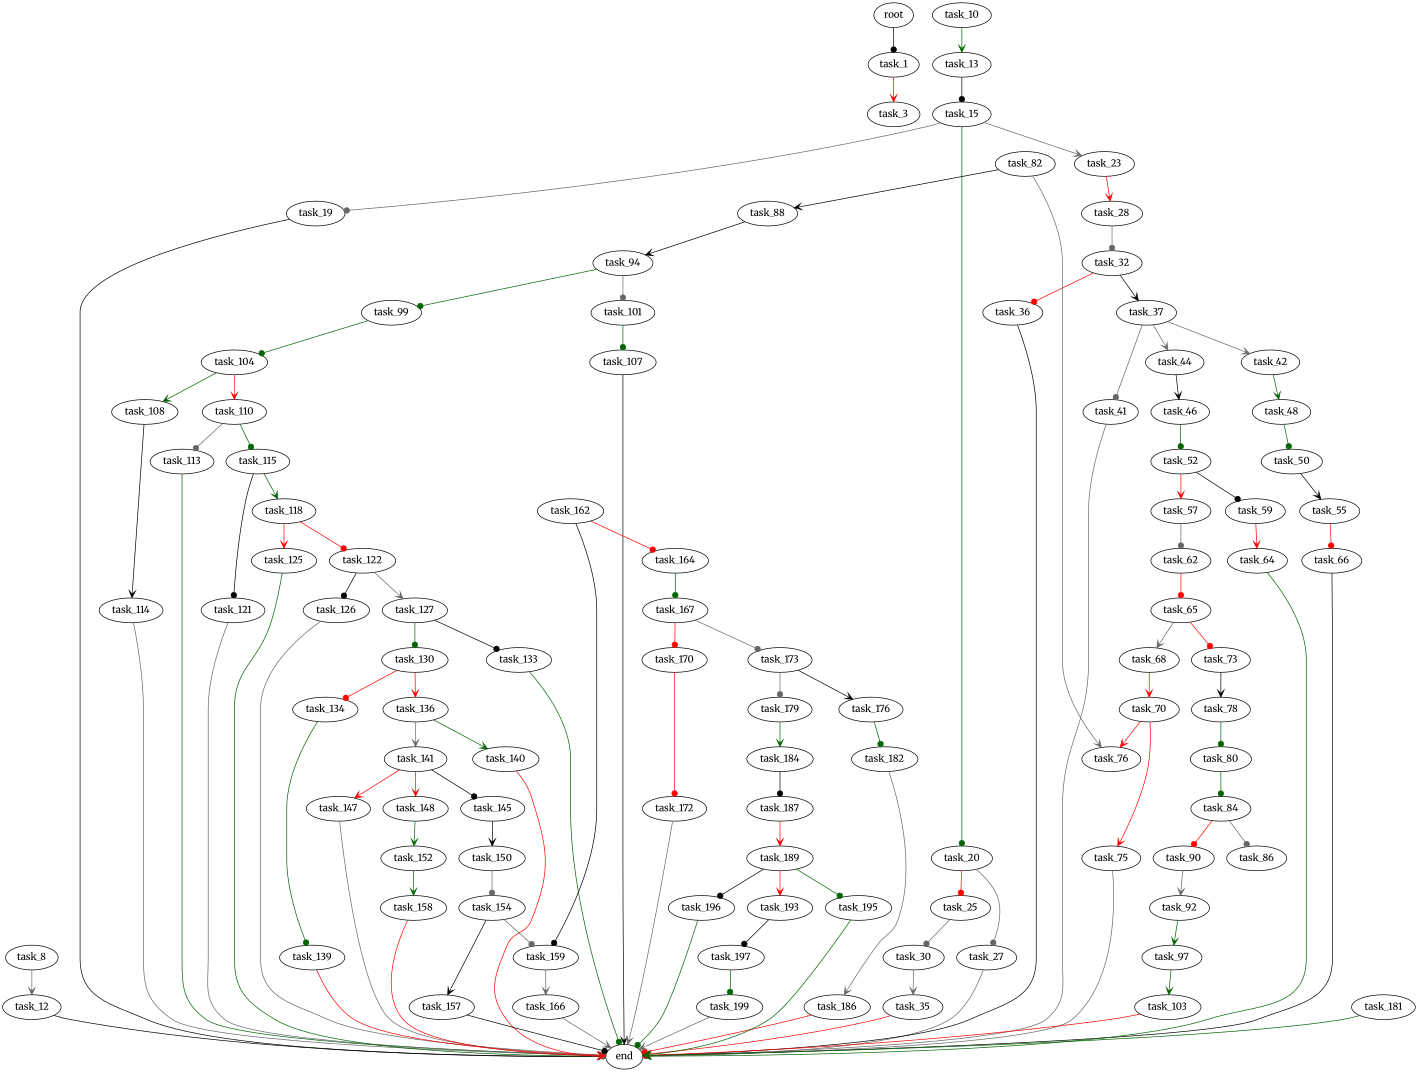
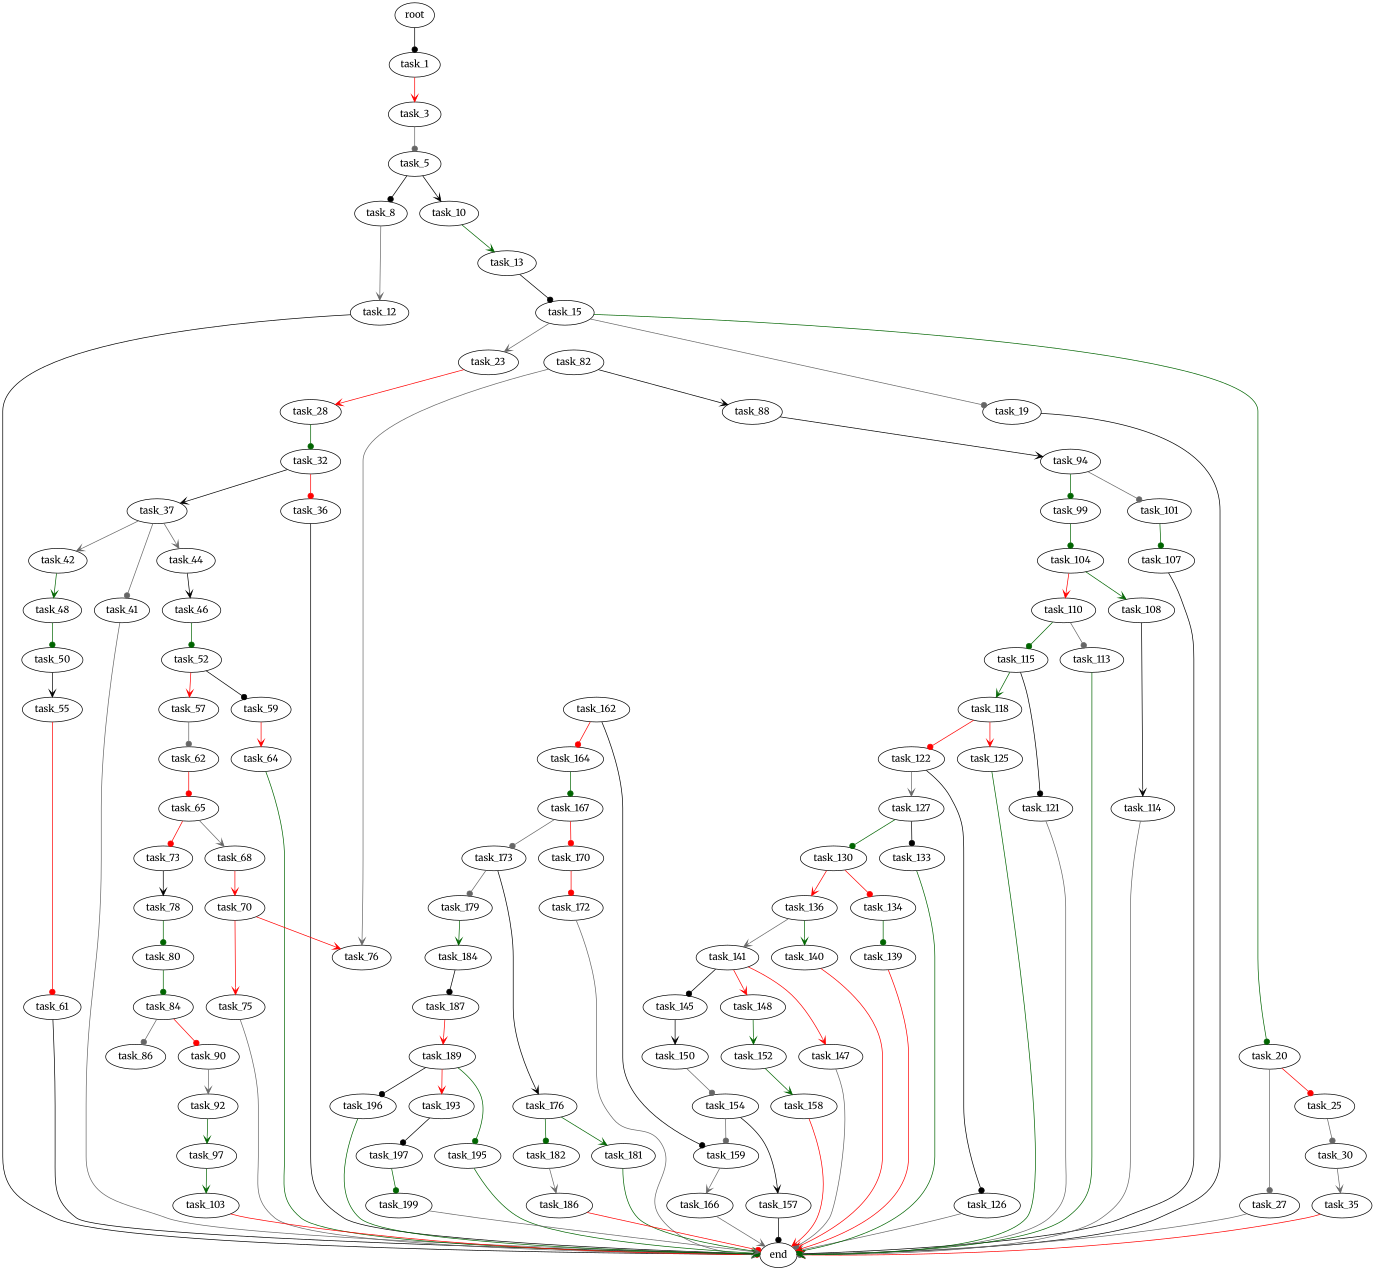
none -> (415, 164)
(1112, 236) -> (311, 434)
(1332, 561) -> (52, 1007)
none -> (581, 1129)
